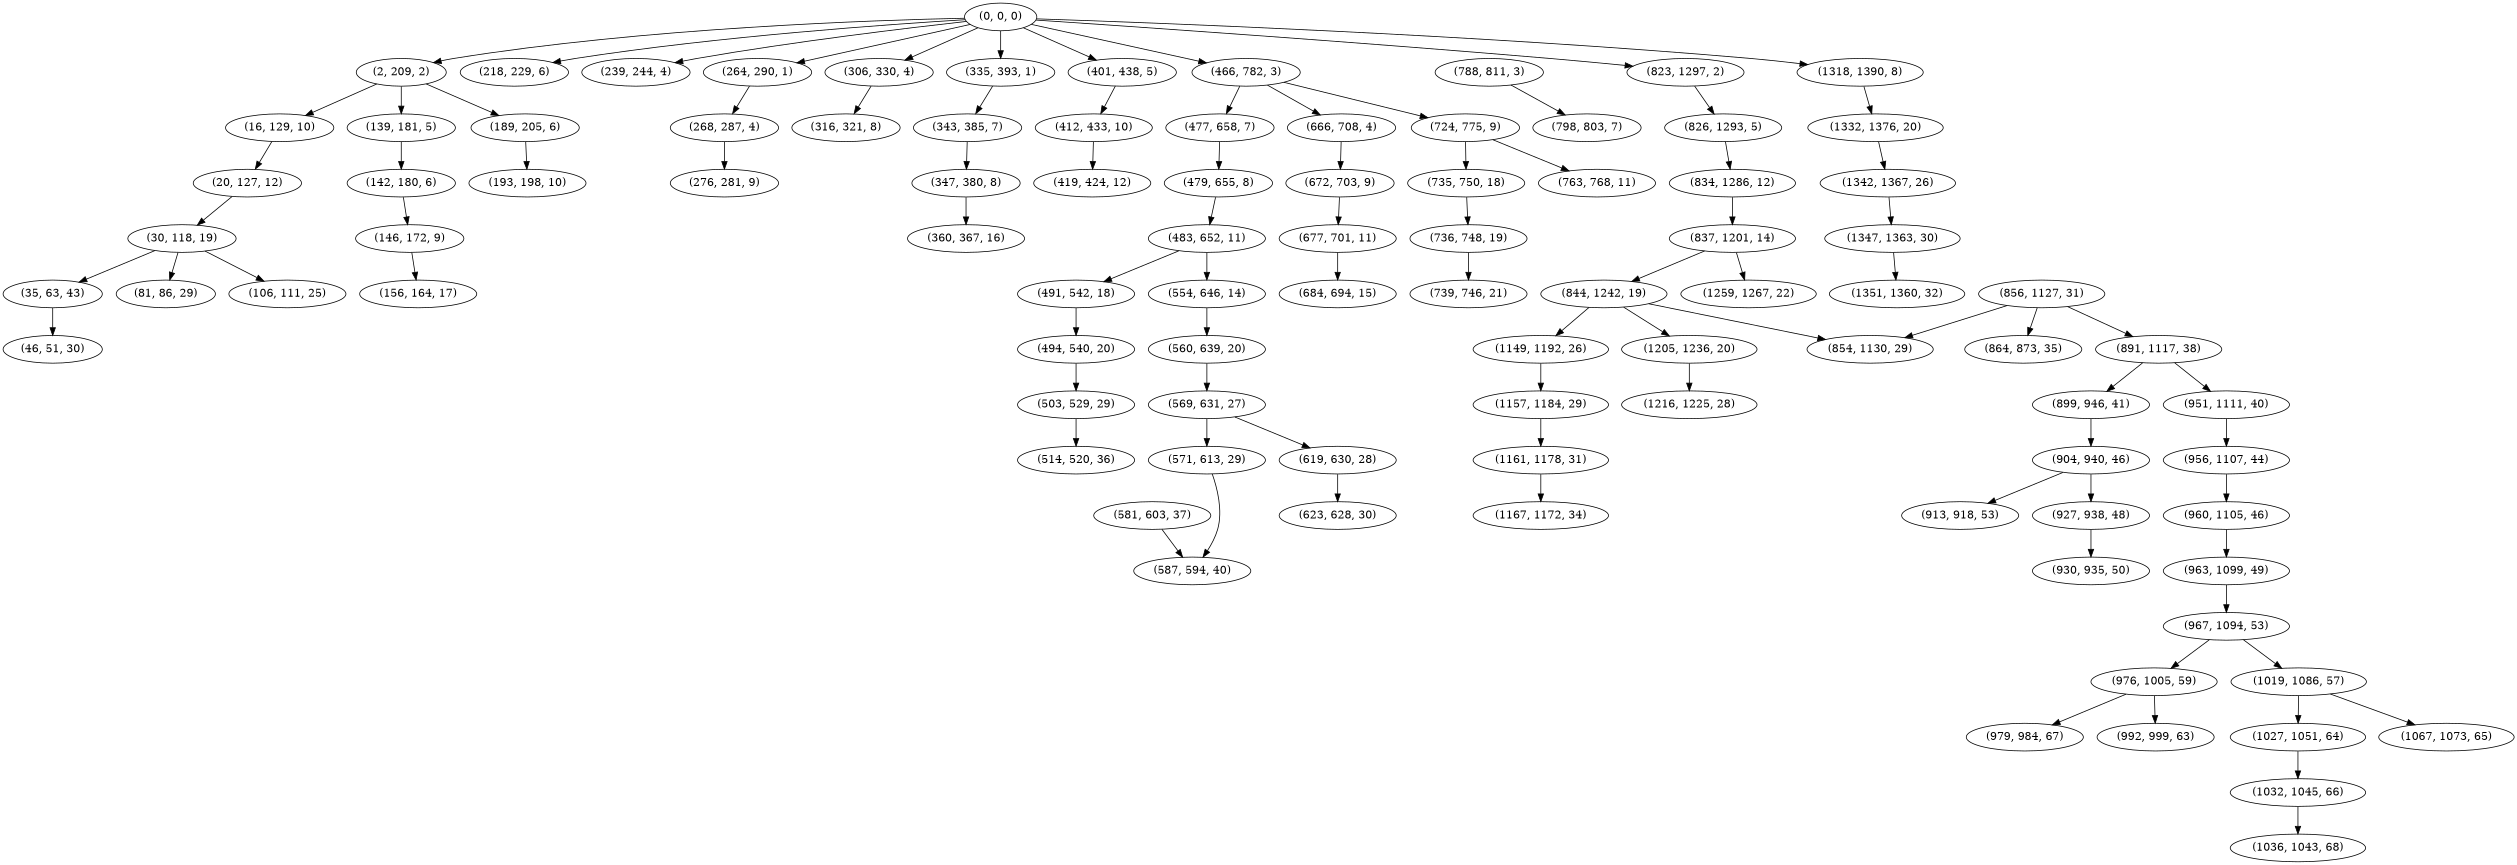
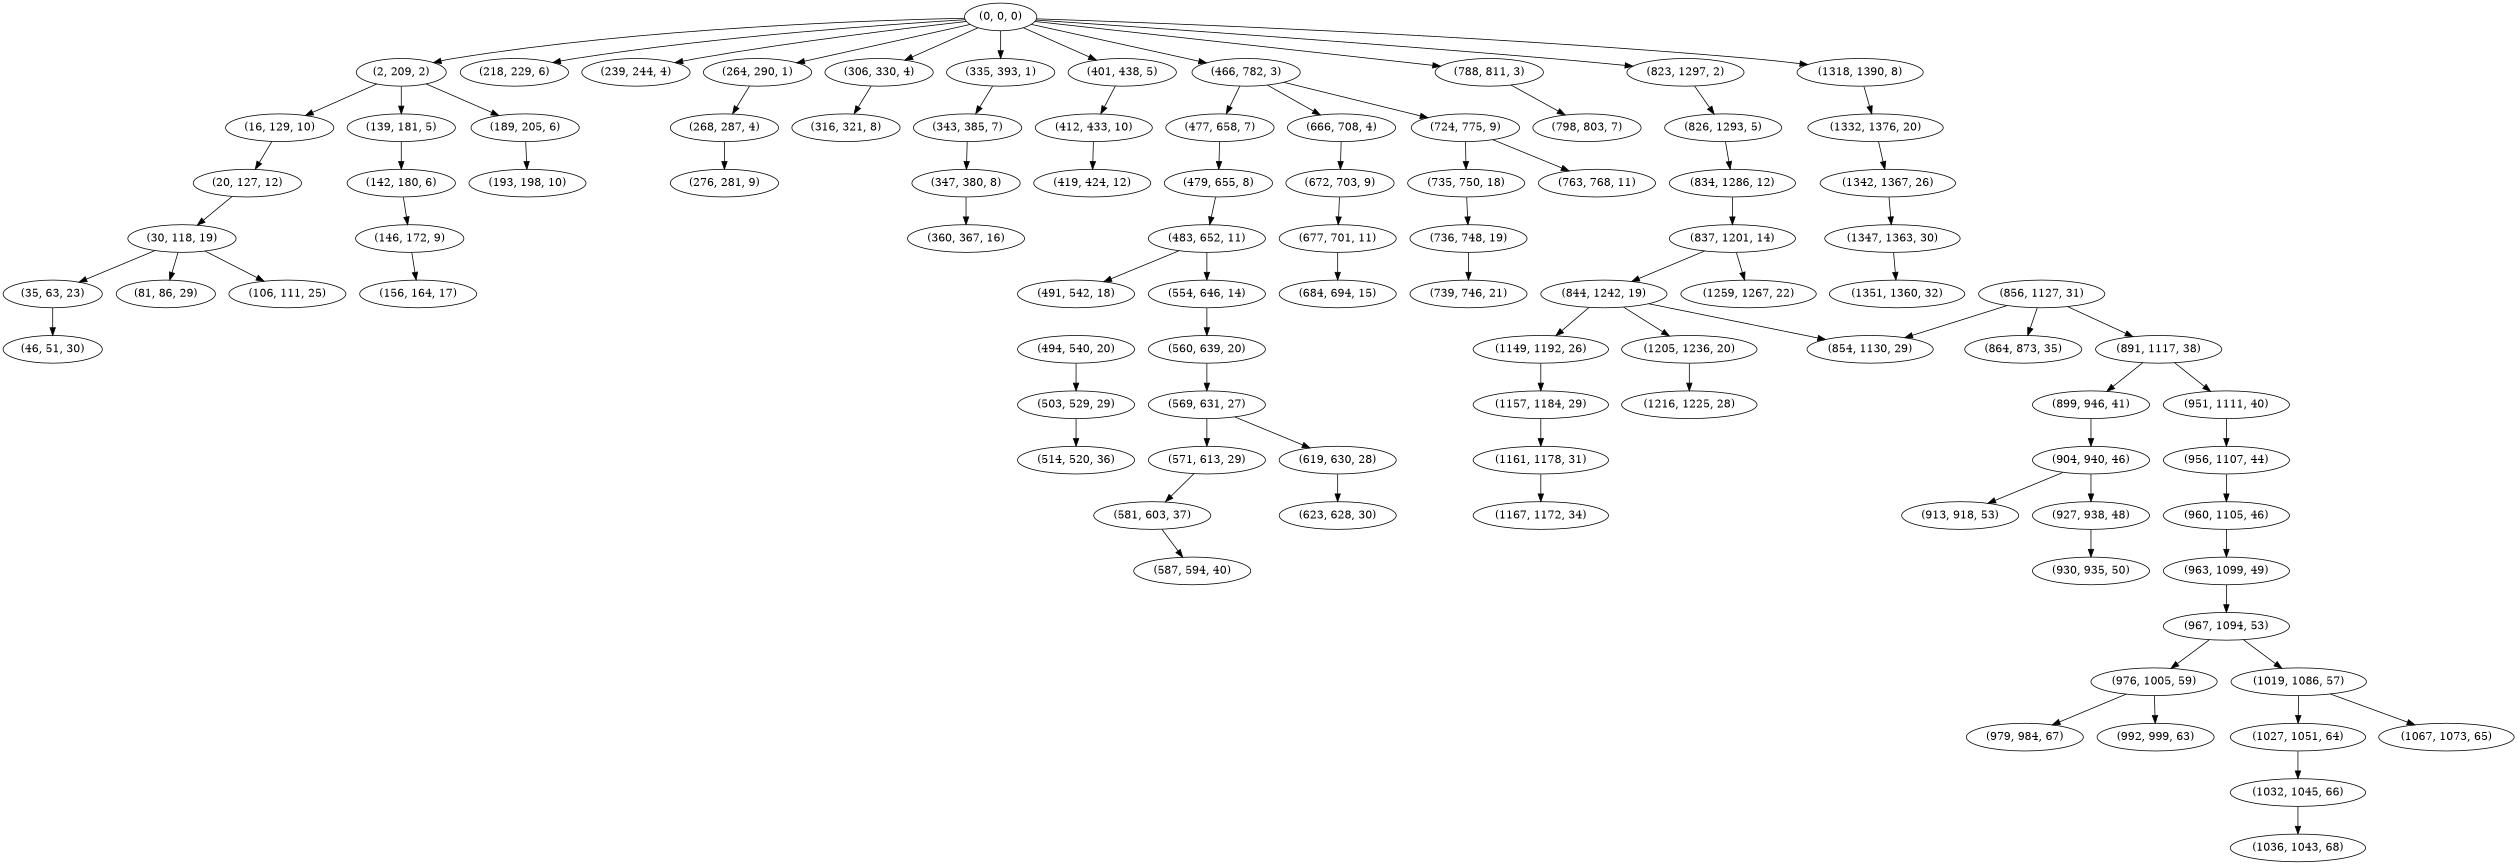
none -> (1234, 43)
(53, 294) -> (53, 294)
(1076, 318) -> none
(1220, 513) -> (1182, 485)
